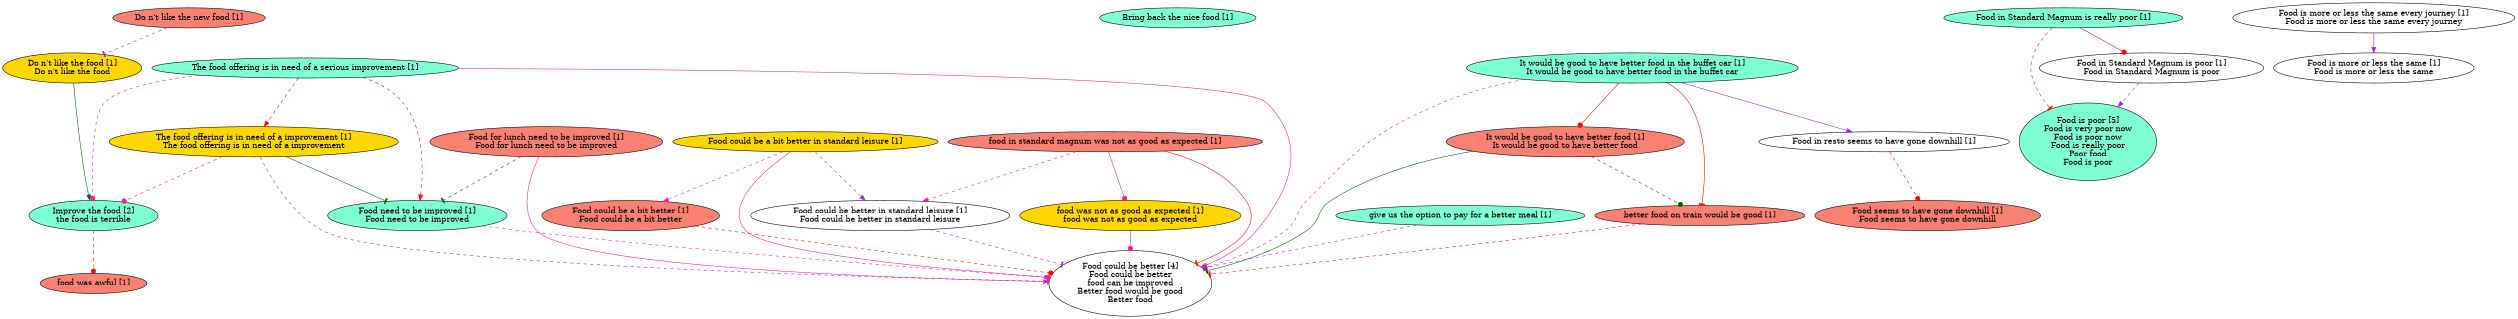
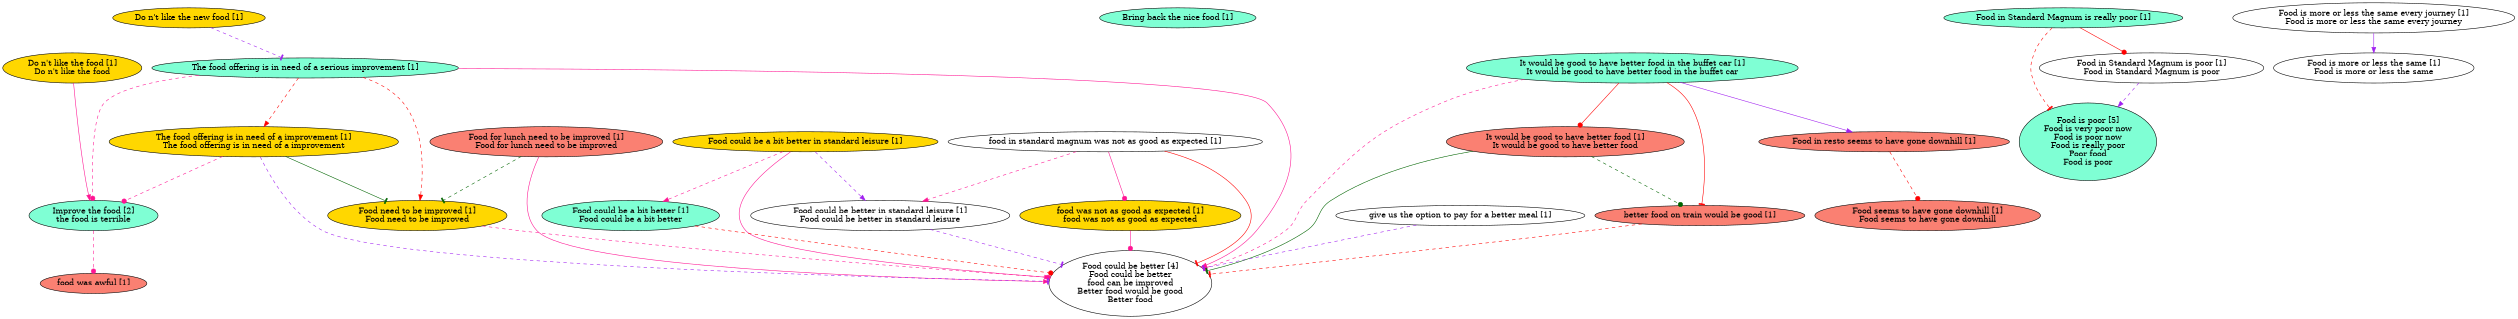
(189, 18) -> (189, 18)
(137, 40) -> (245, 42)
(80, 139) -> (80, 139)
(1105, 142) -> (1105, 142)
(1884, 142) -> (1884, 142)
(417, 216) -> (417, 216)
(631, 216) -> (631, 216)
(1460, 216) -> (1460, 216)
(94, 250) -> (94, 250)
